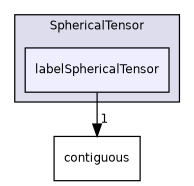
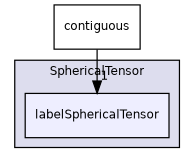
(97, 110) -> (97, 68)
